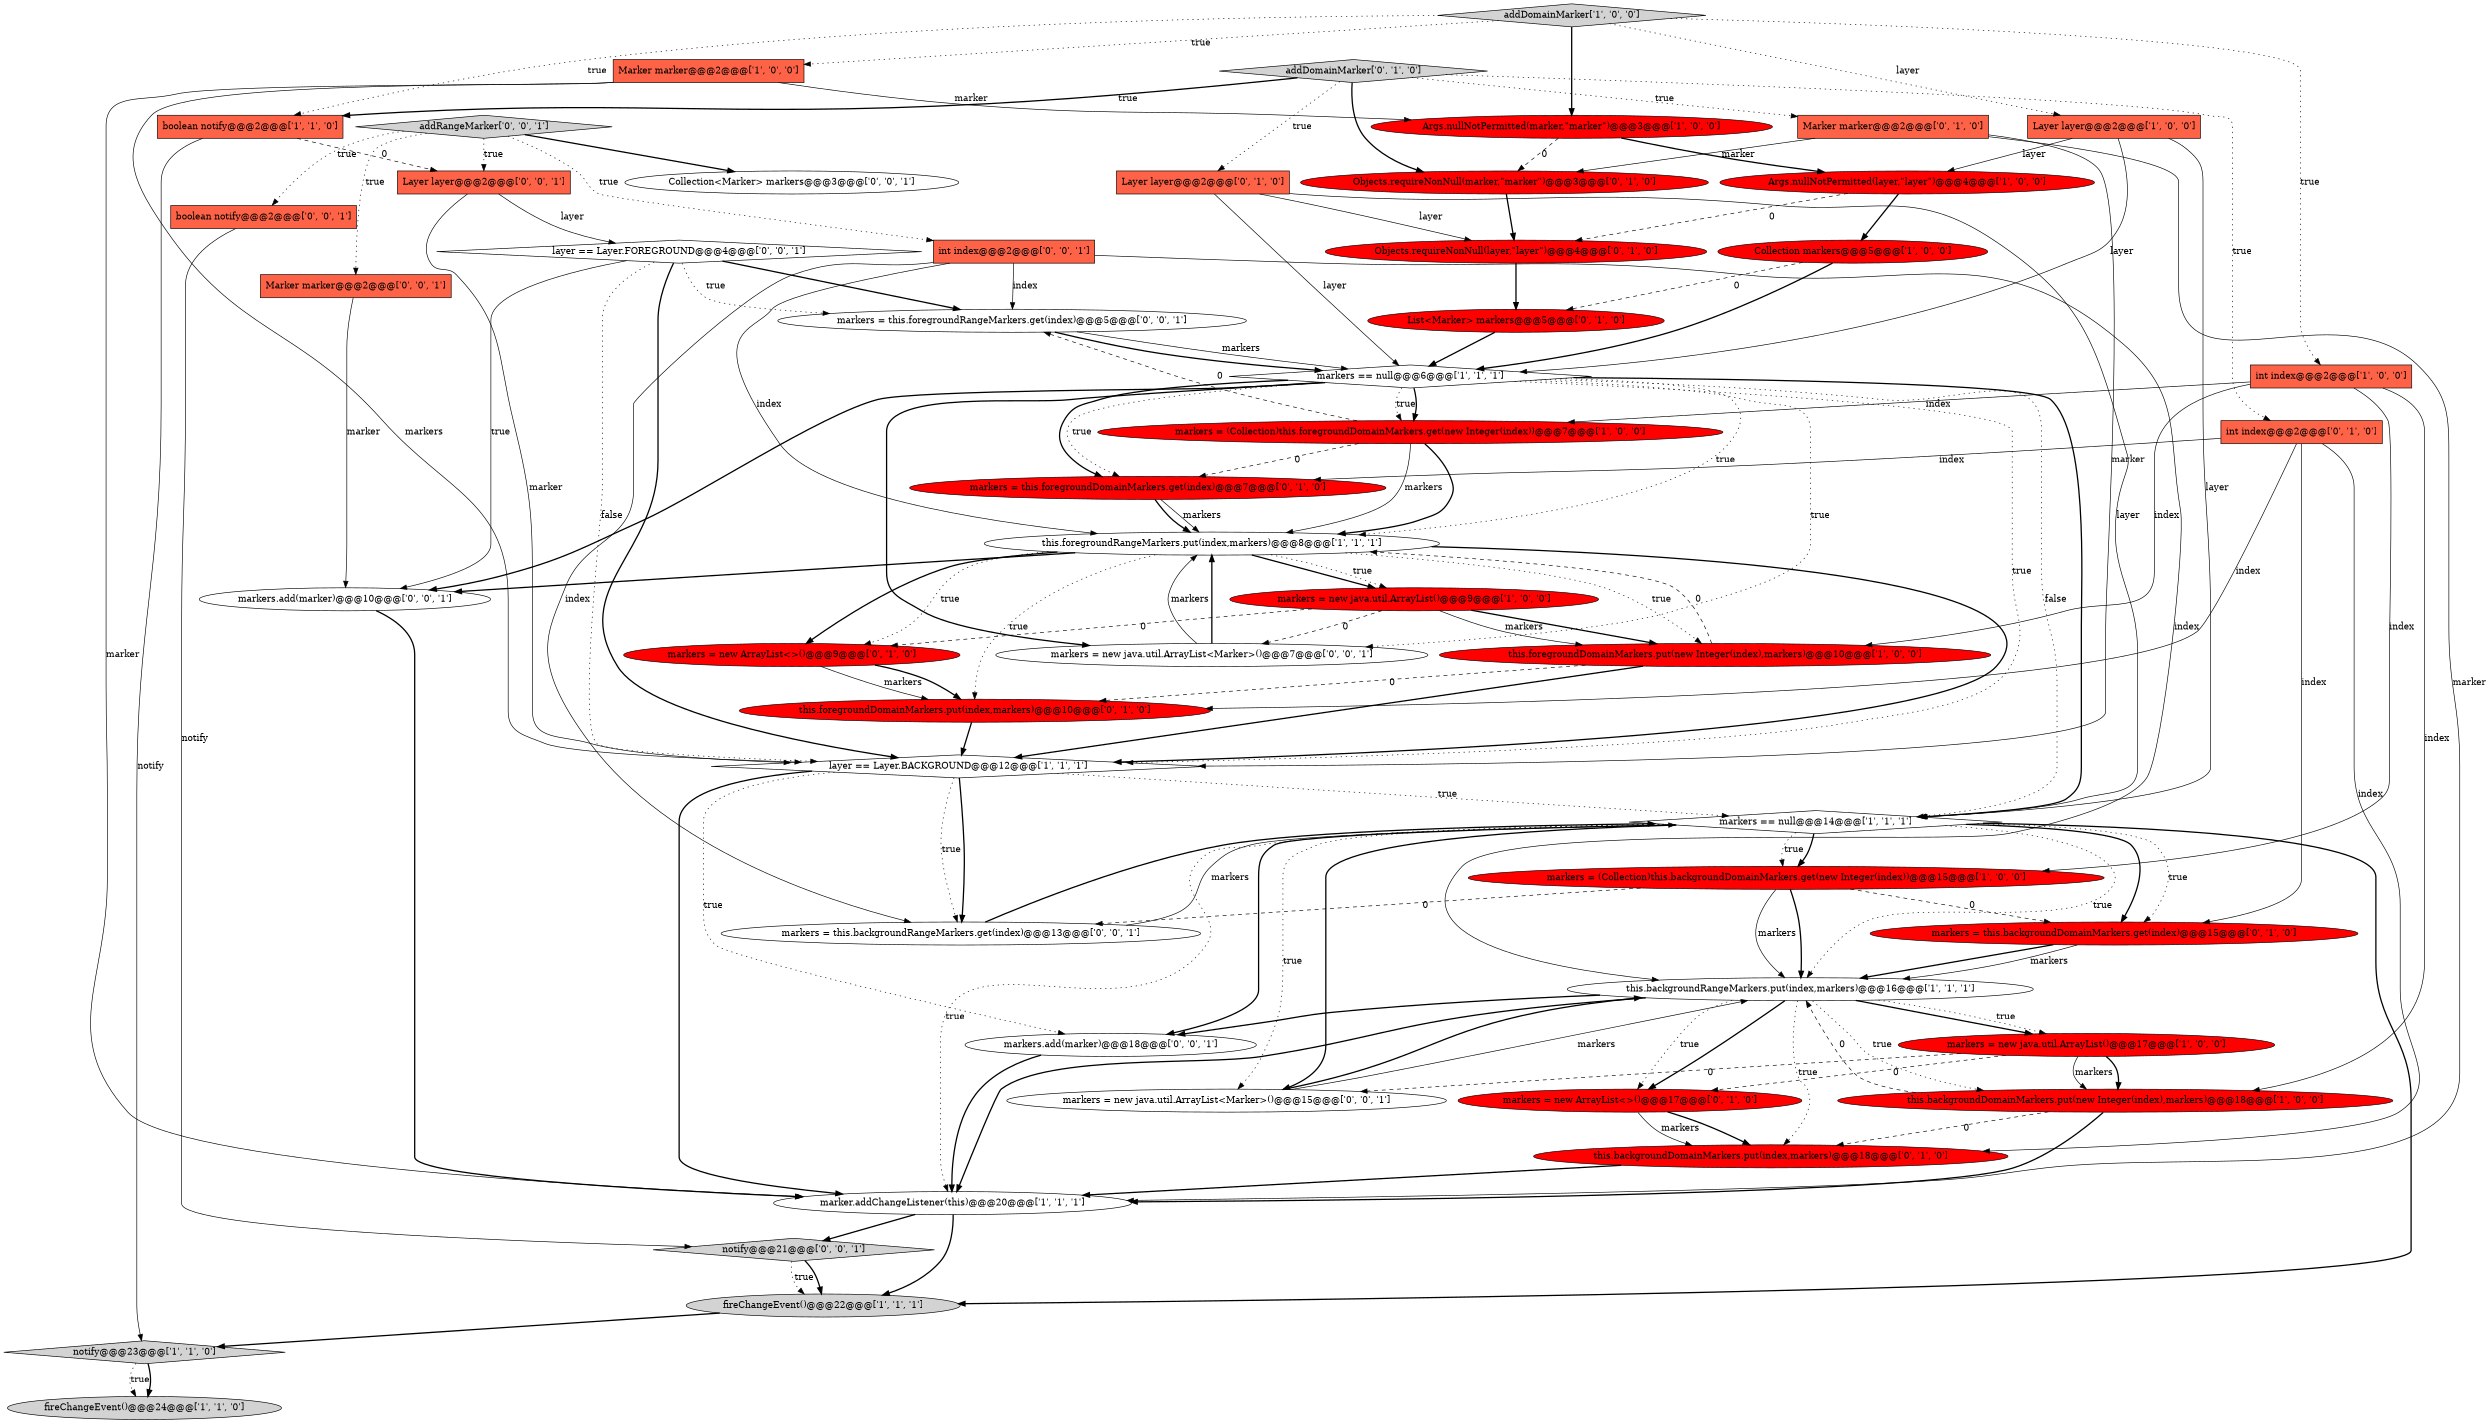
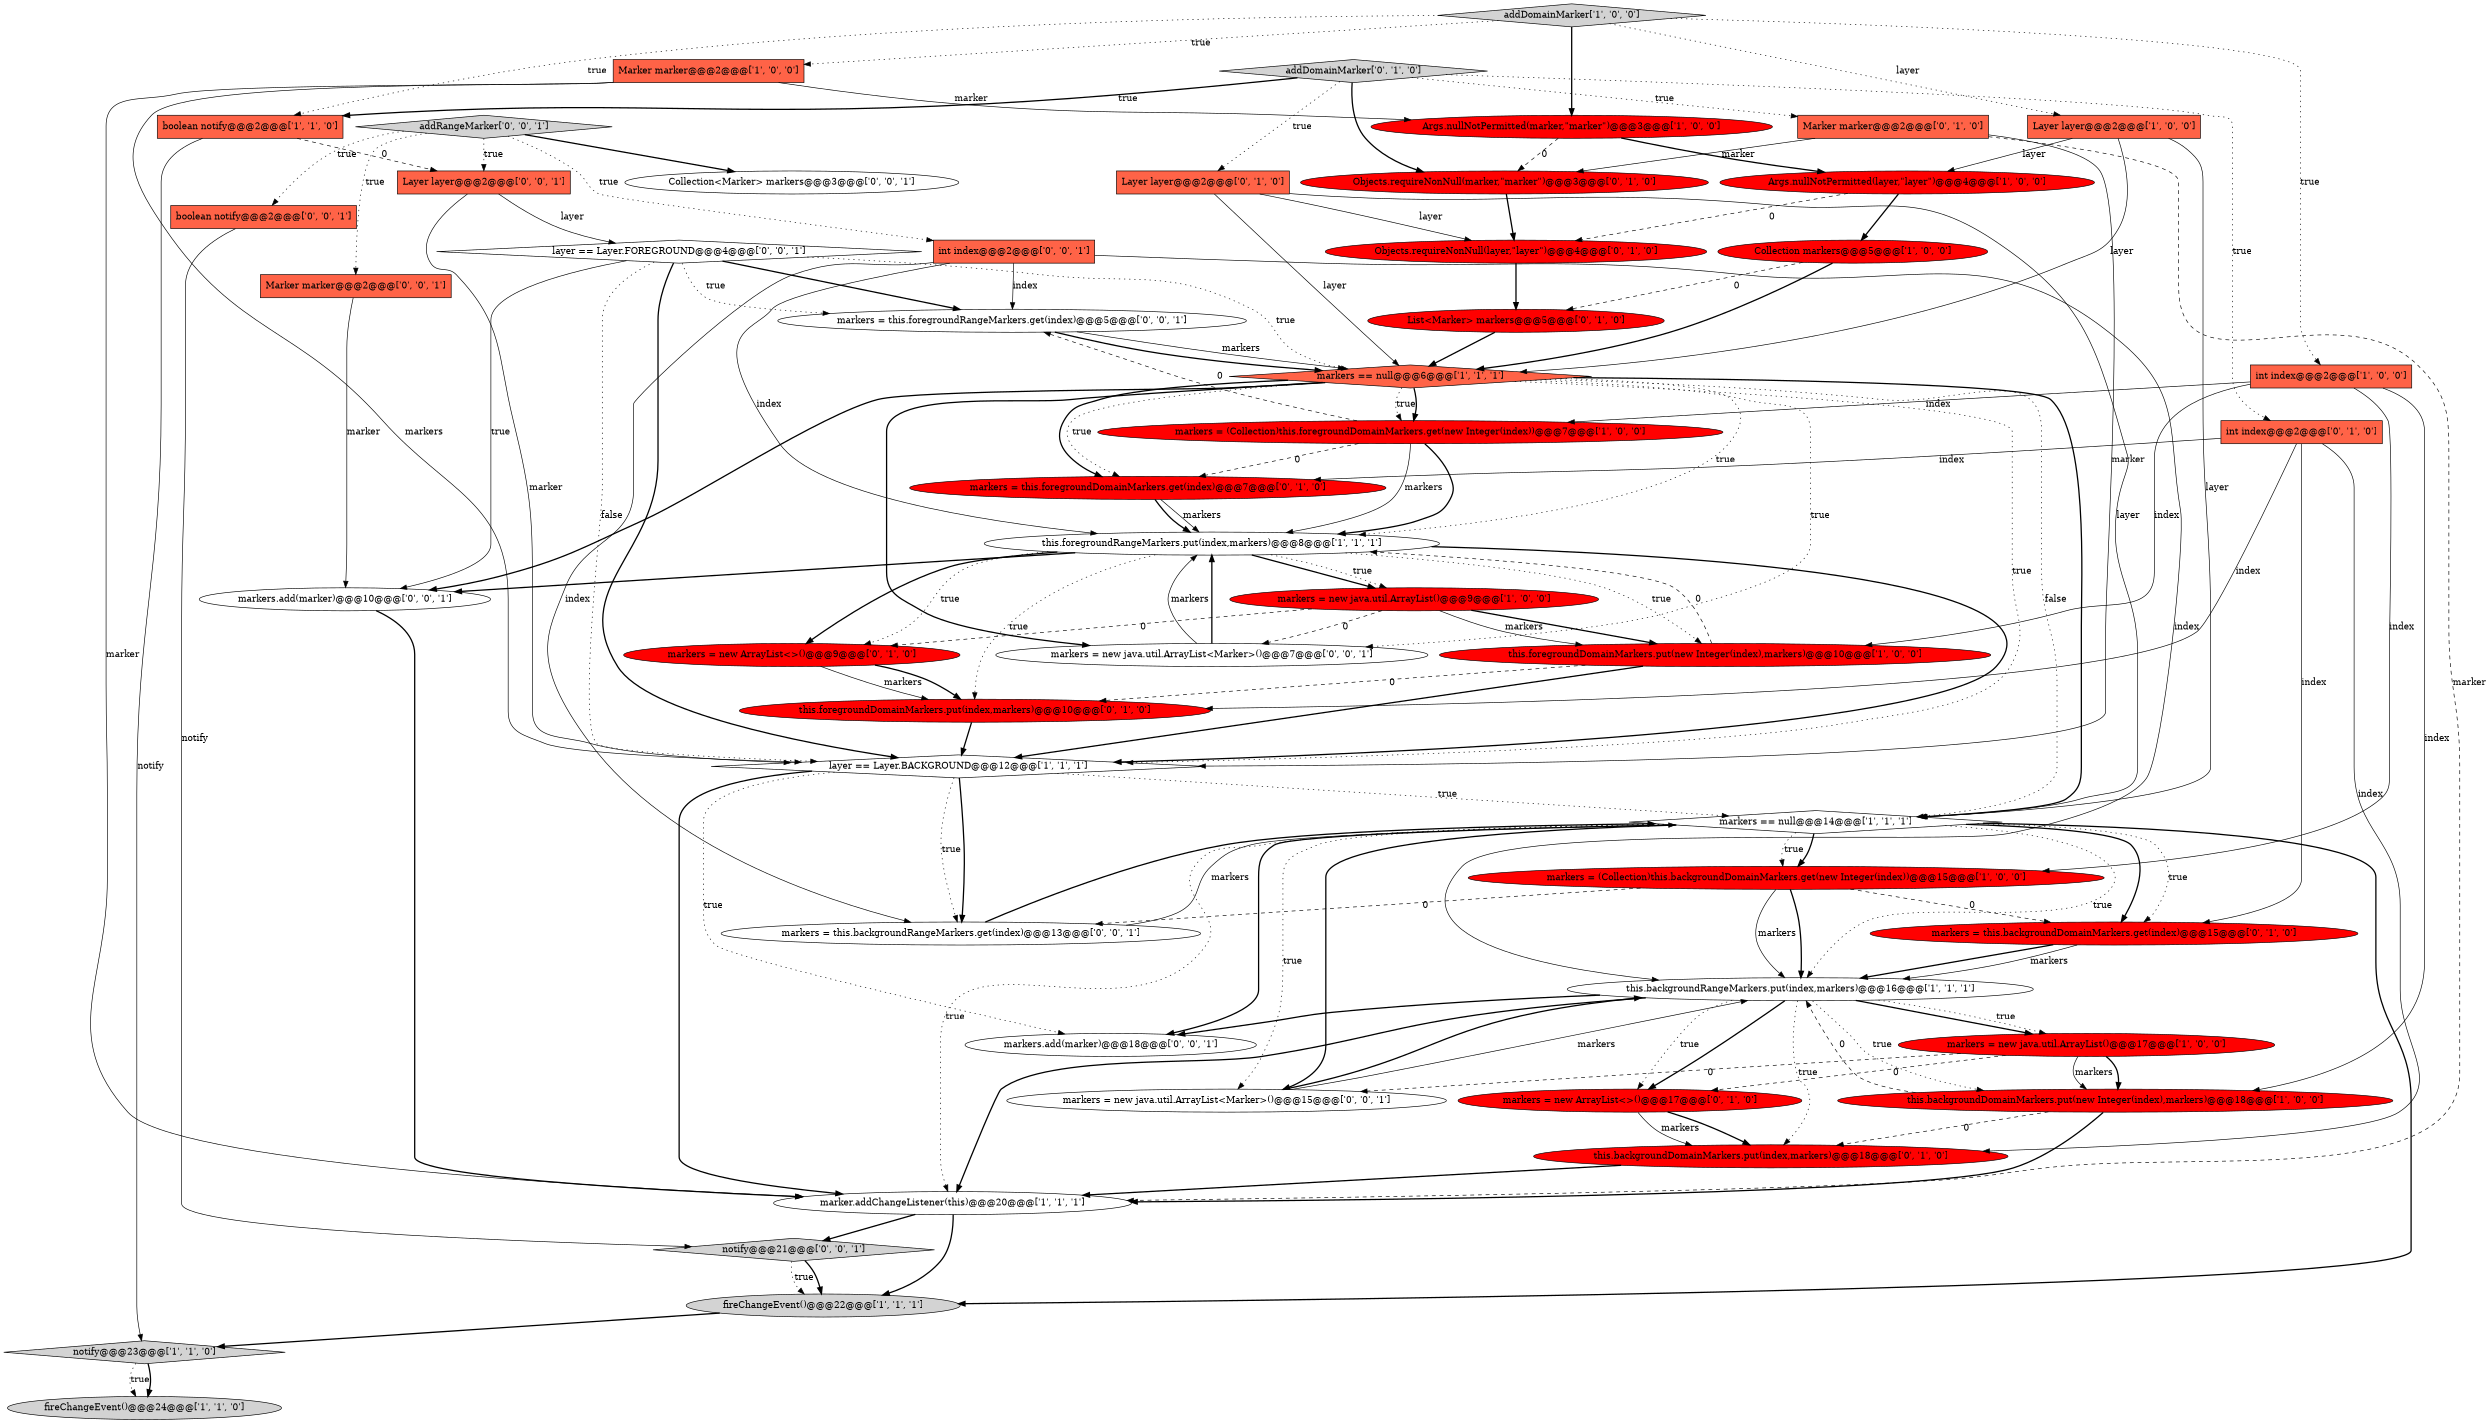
none -> (1085, 278)
(1410, 376) -> (1410, 376)
(971, 1102) -> none
(2450, 1104) -> (2450, 1104)
